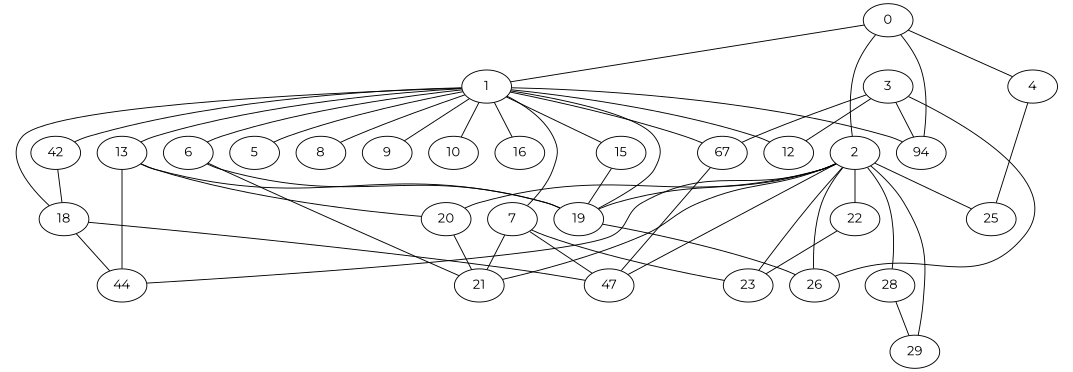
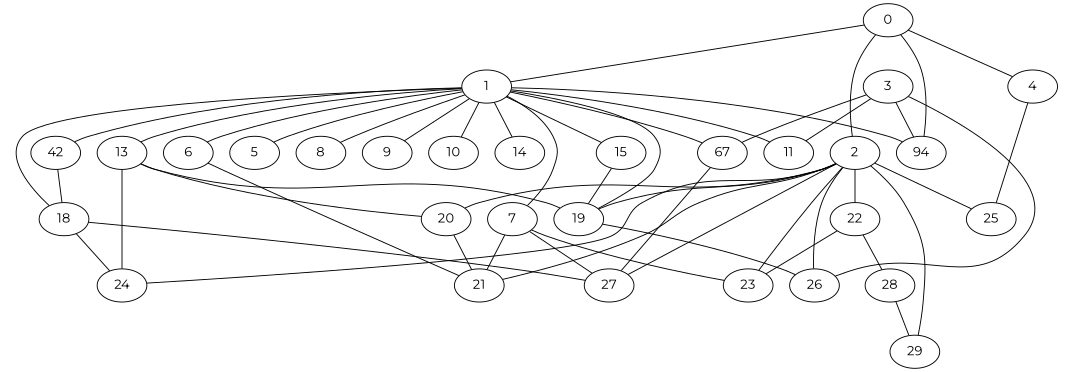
(520, 153) -> (520, 153)
(789, 153) -> (789, 153)
(384, 186) -> none
(891, 215) -> (873, 252)
(122, 285) -> (122, 285)
(609, 285) -> (609, 285)
